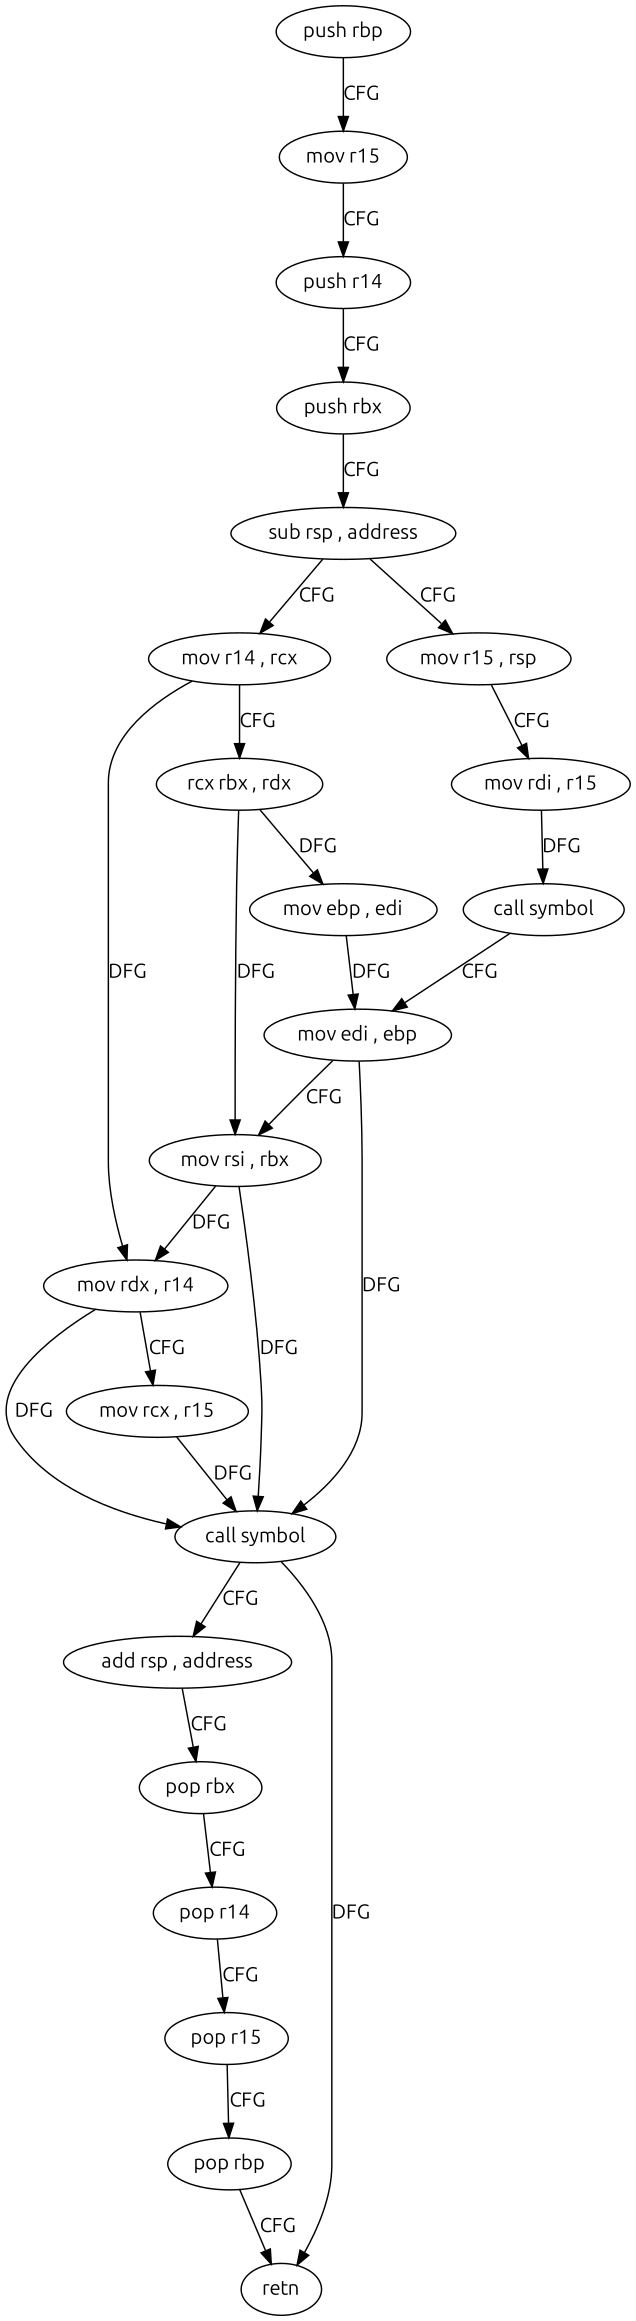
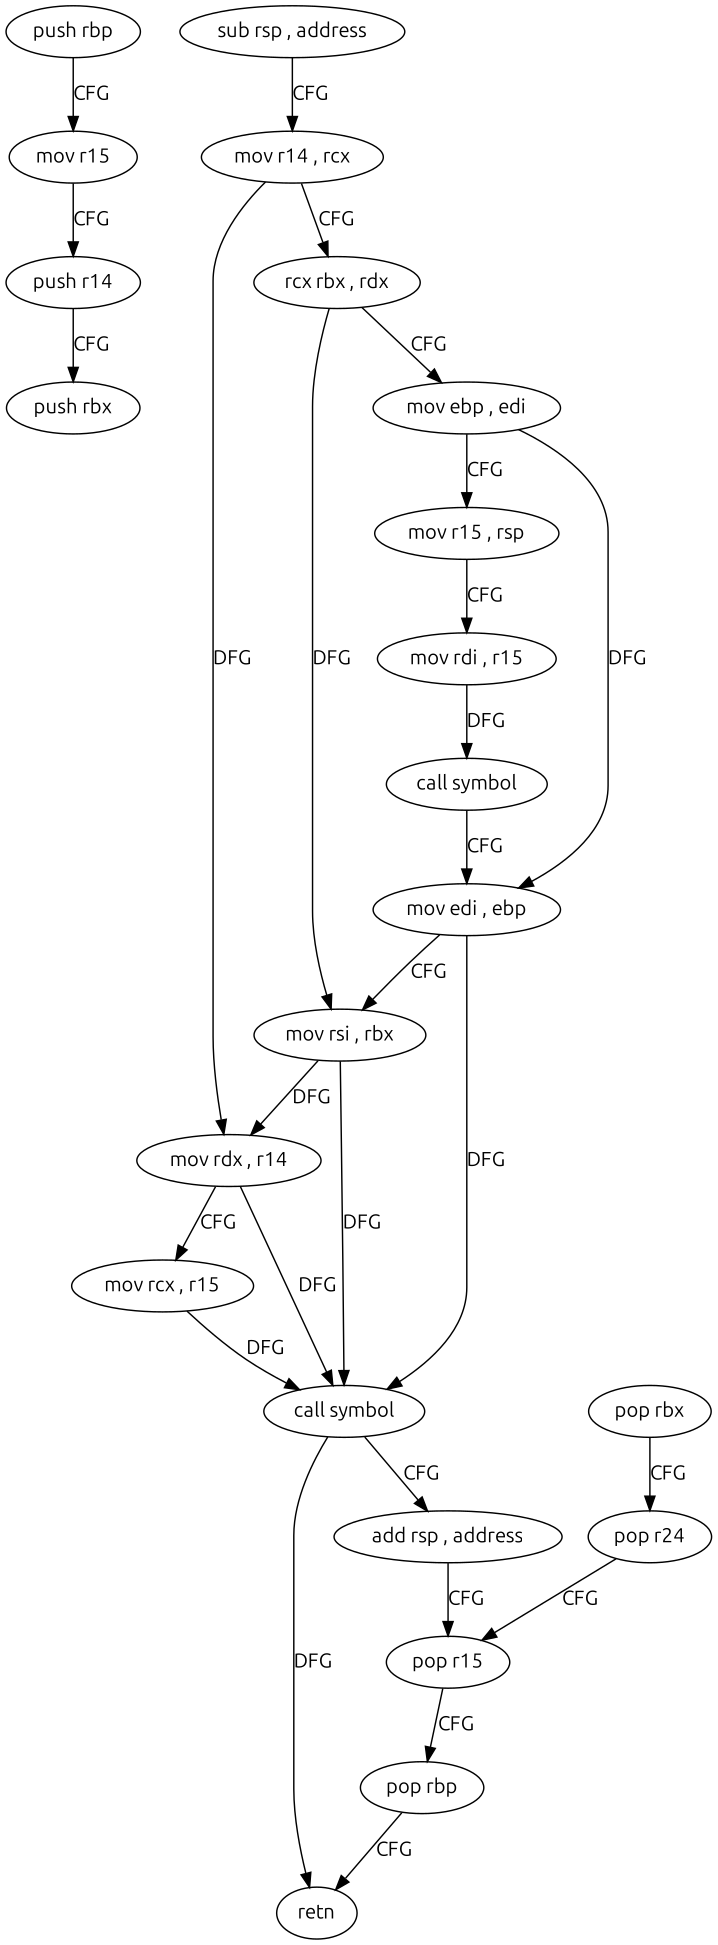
(343, 463) -> none
(406, 591) -> (467, 463)
(318, 847) -> (429, 345)
(188, 1718) -> (448, 1592)
(215, 1913) -> (650, 1537)
